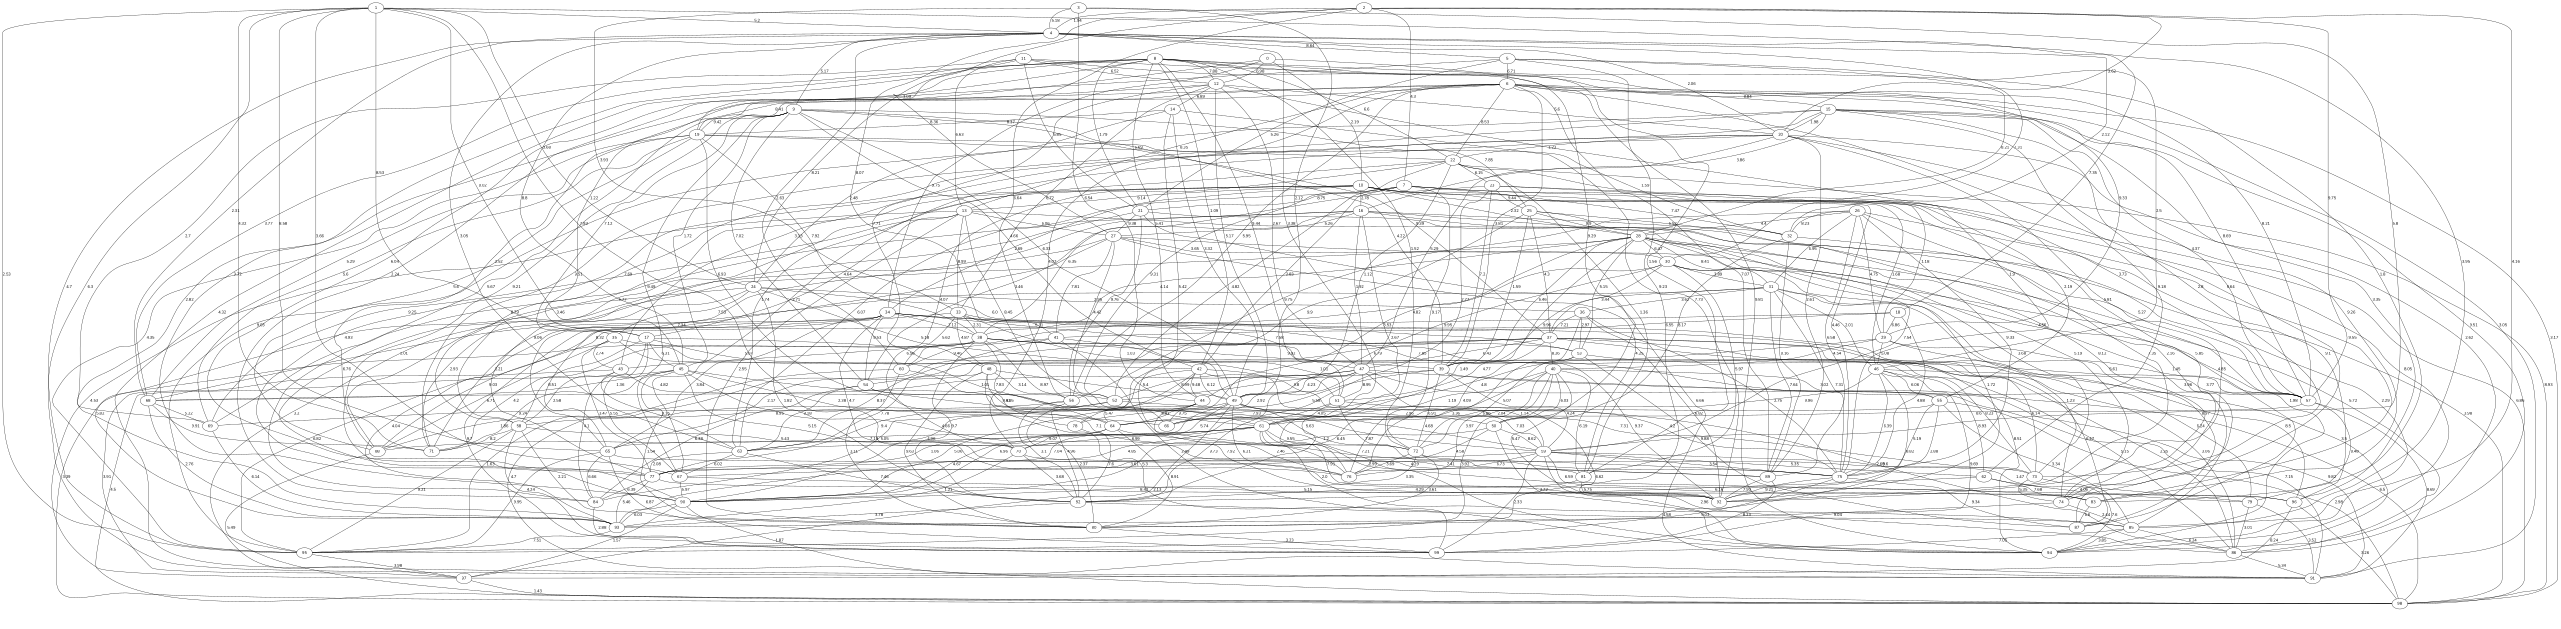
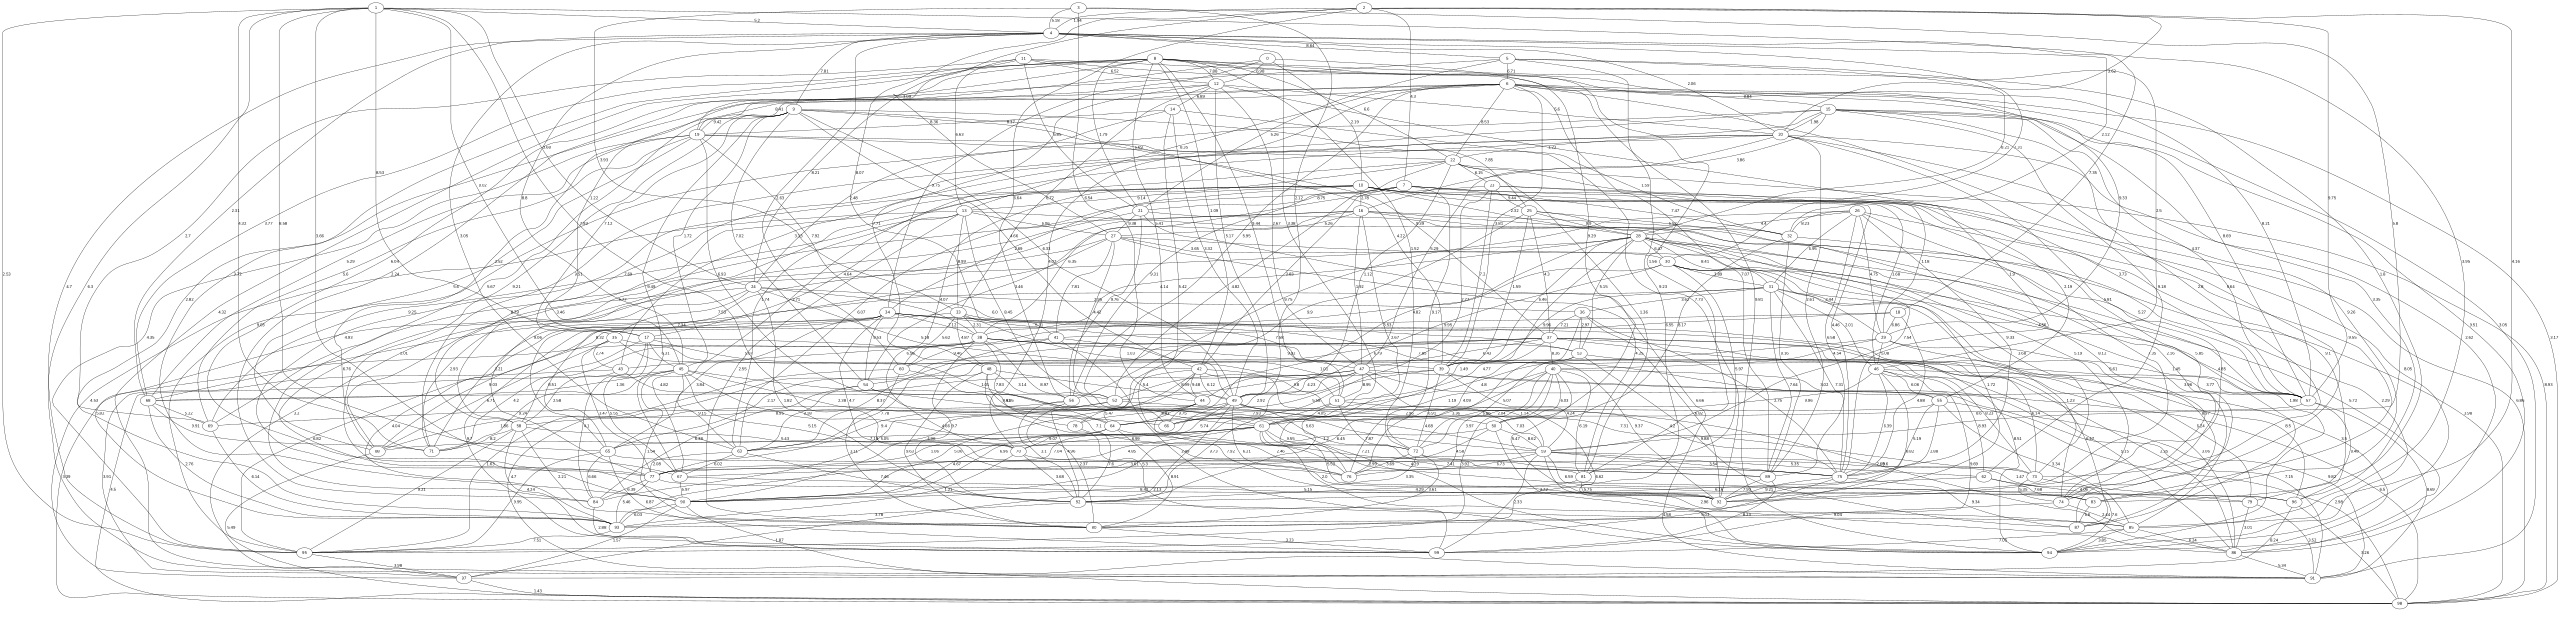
(825, 71) -> (825, 71)
(1622, 290) -> (1782, 282)
(657, 414) -> (695, 414)
(1331, 464) -> (1331, 464)
